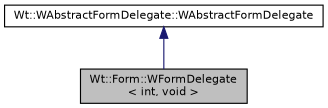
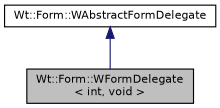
(164, 16) -> (110, 16)
